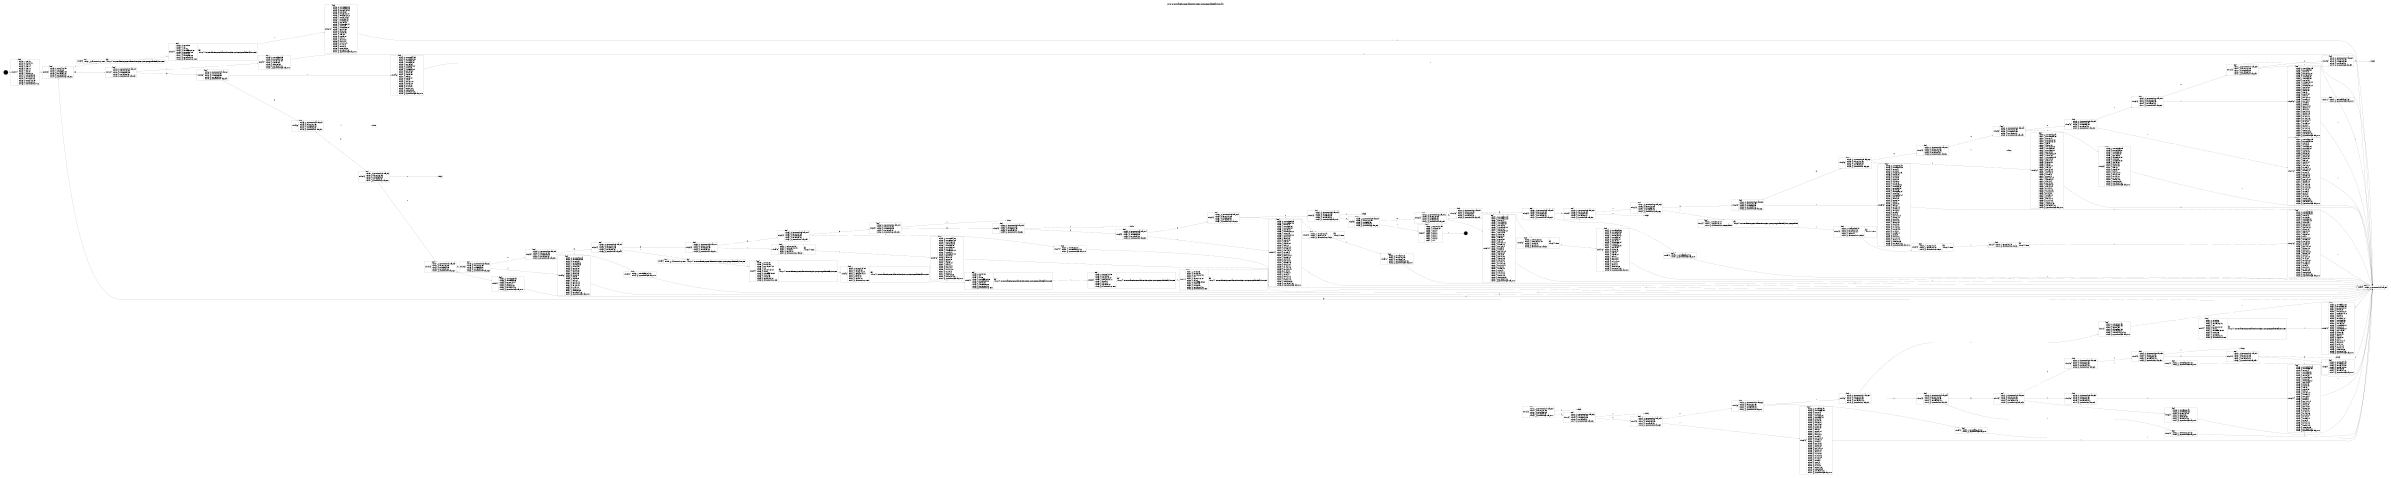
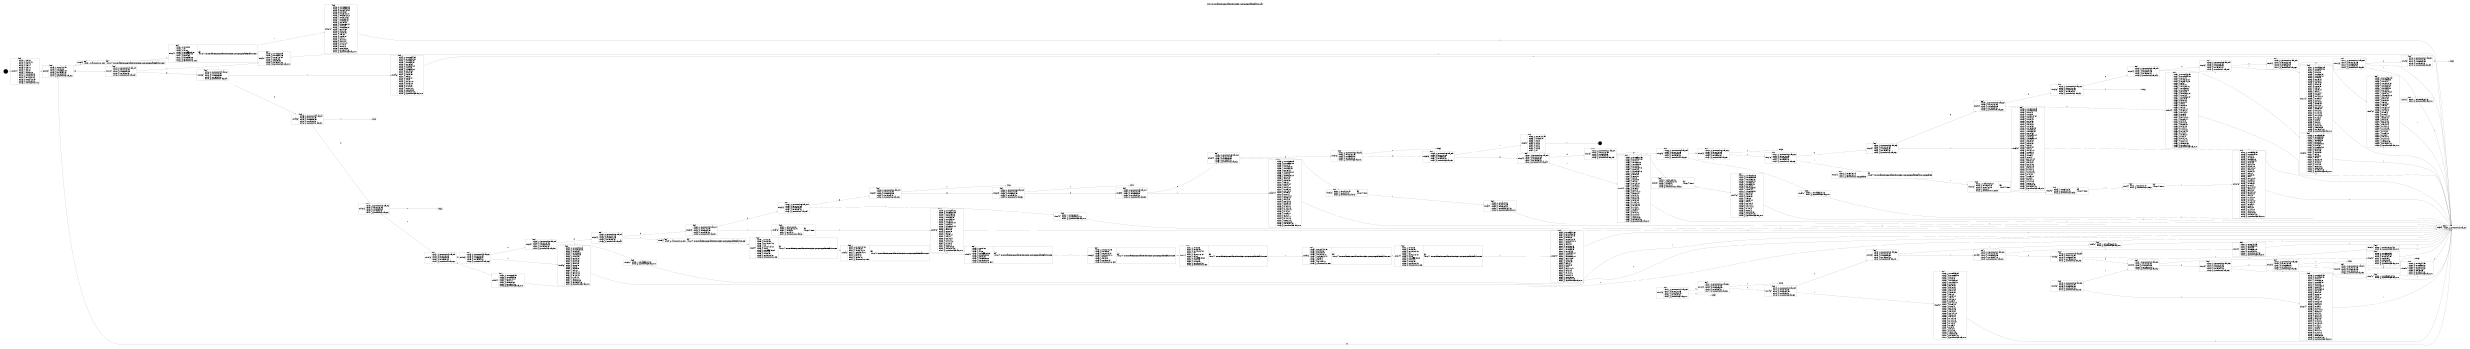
none -> (1347, 256)
(2044, 399) -> (2105, 276)
